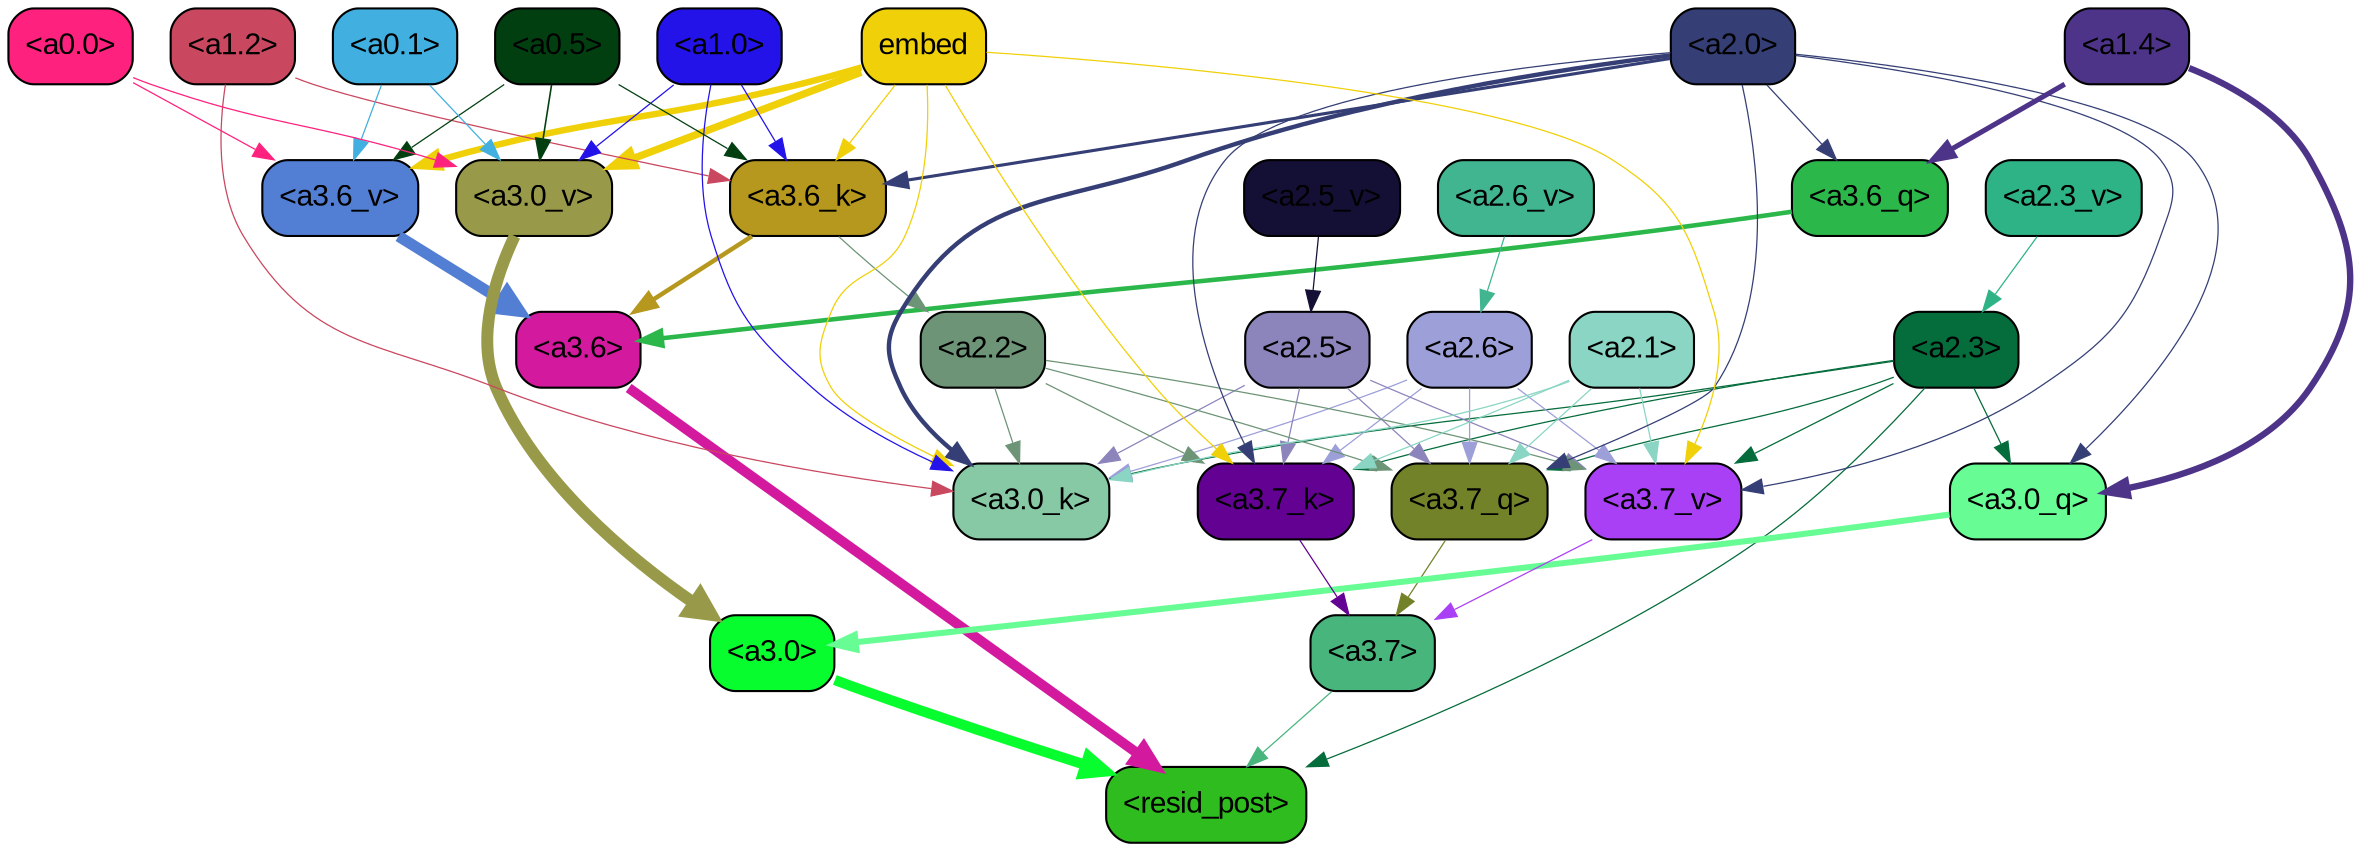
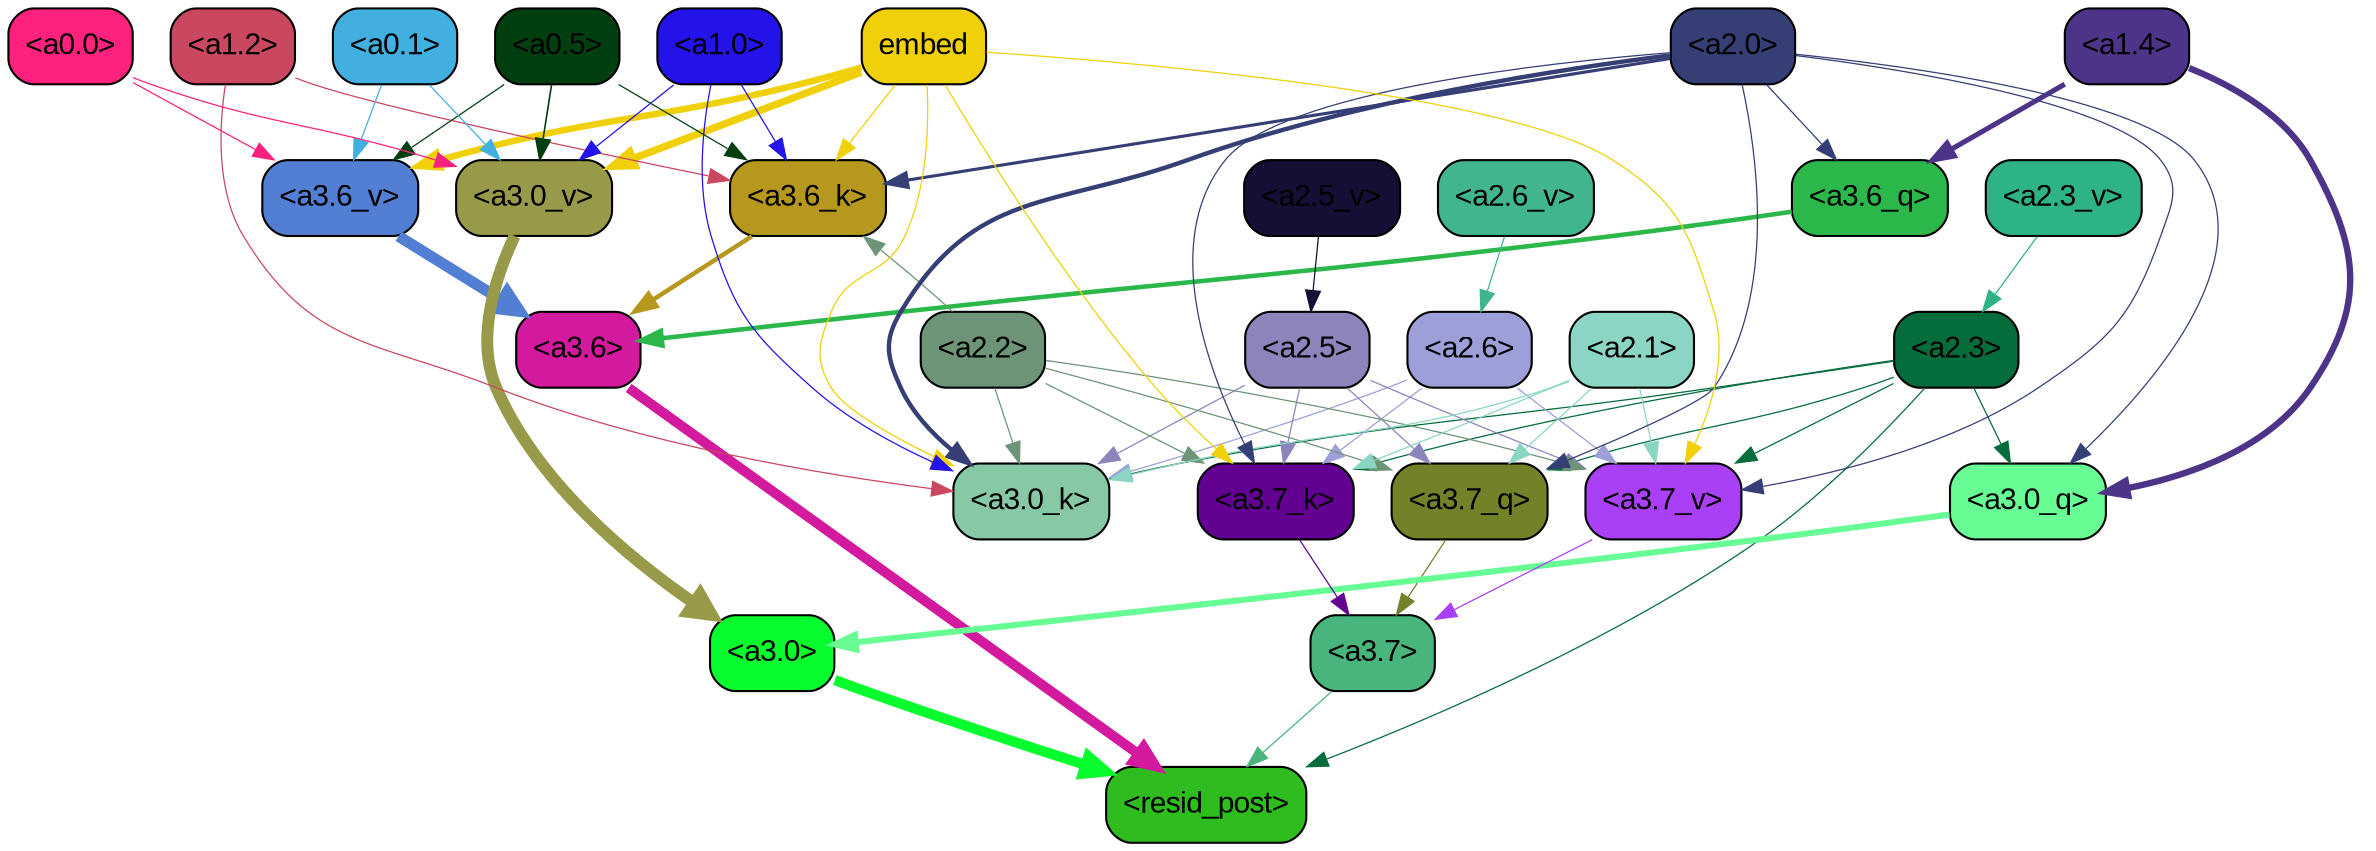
(863, 259) -> (910, 274)
(1470, 415) -> none
